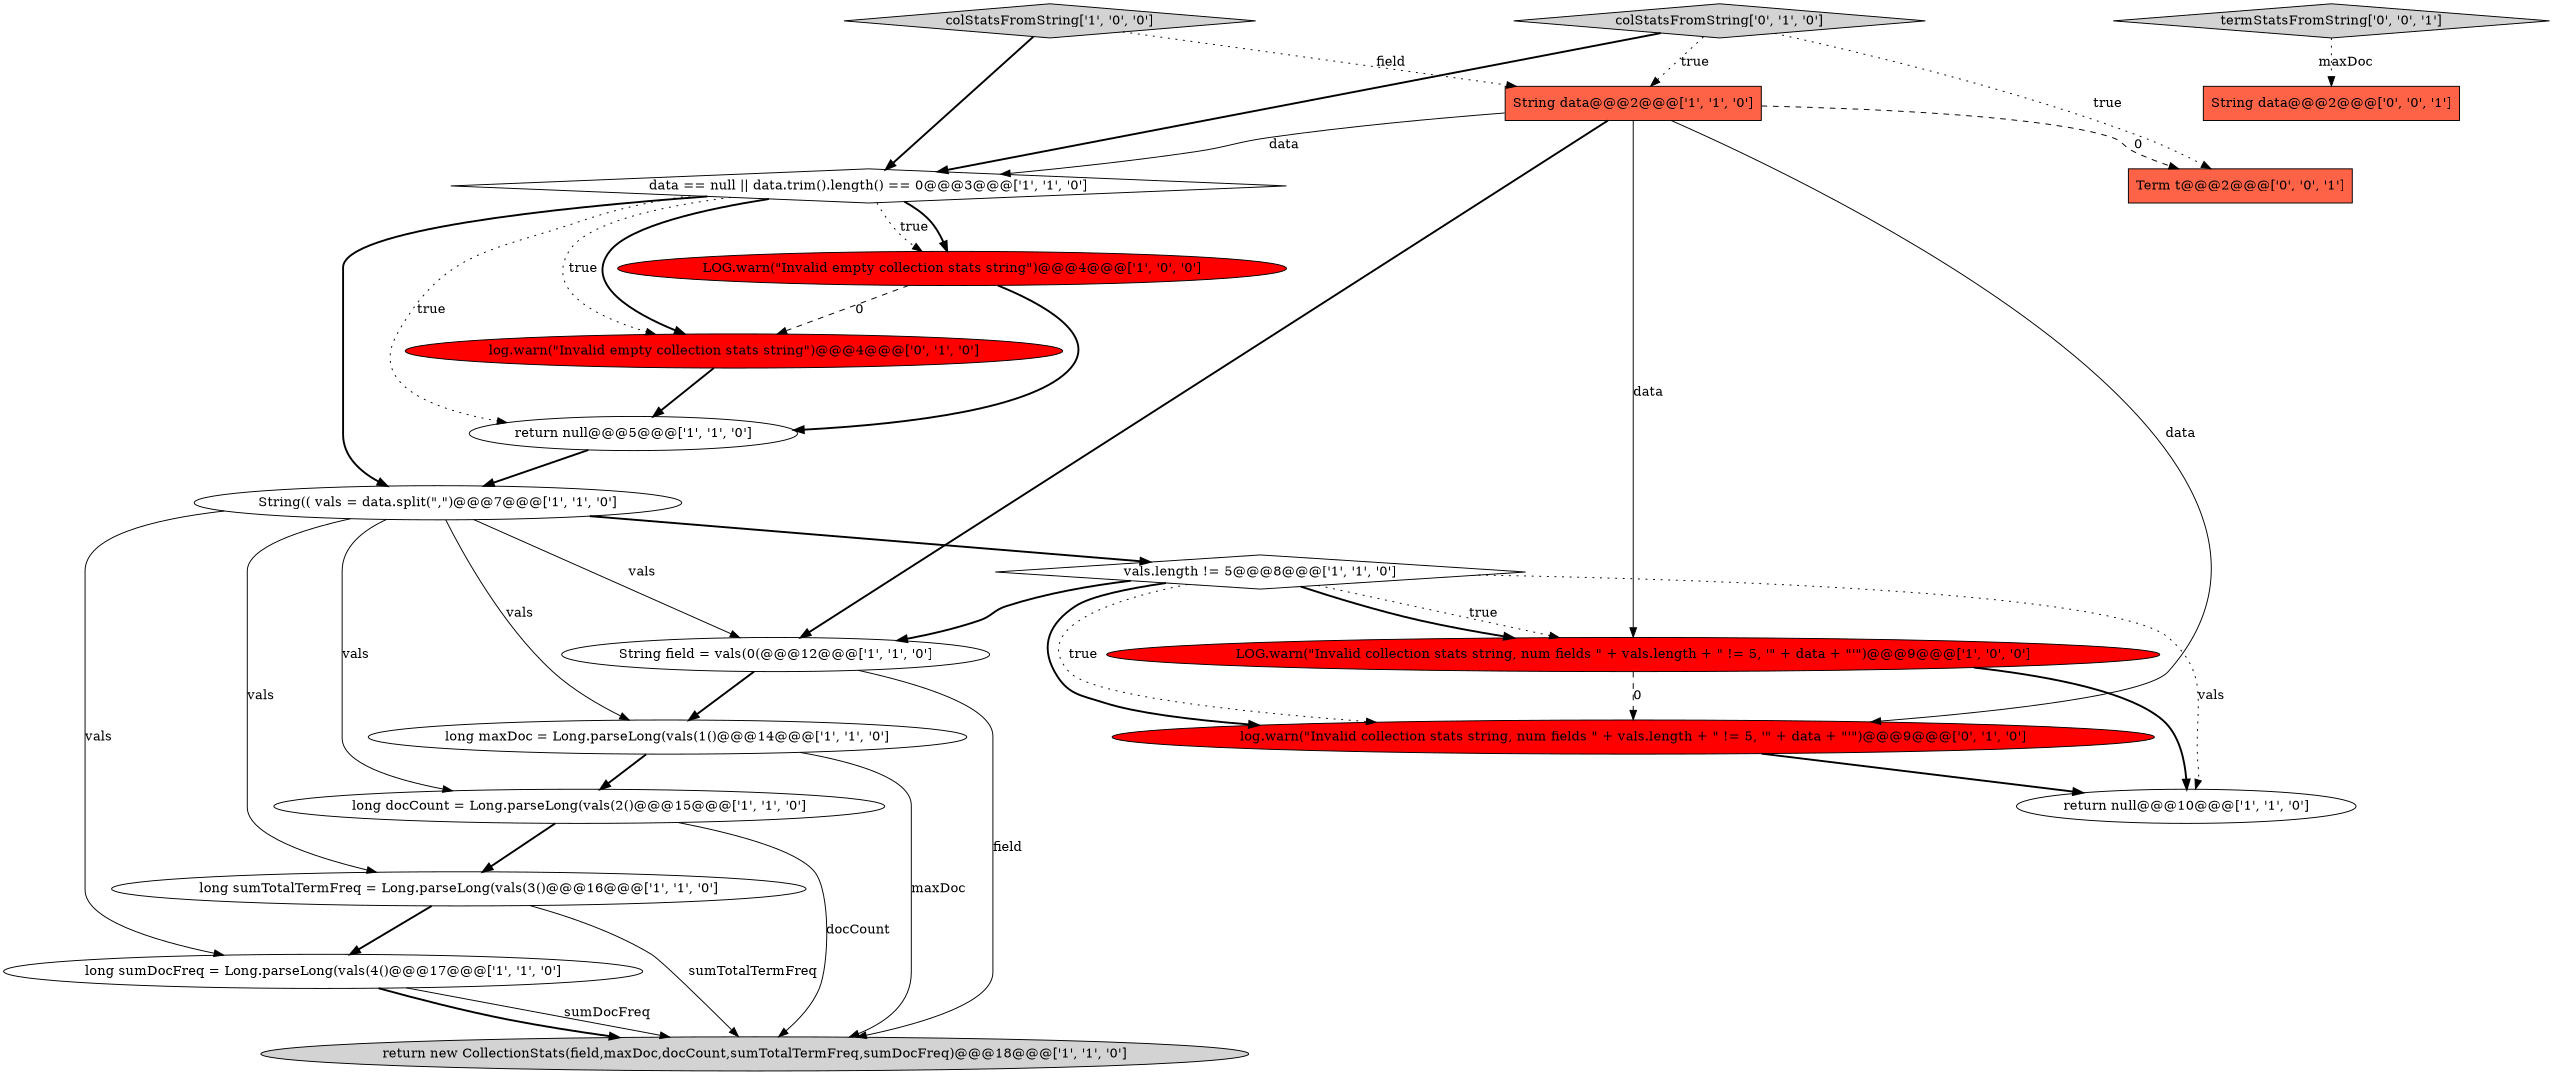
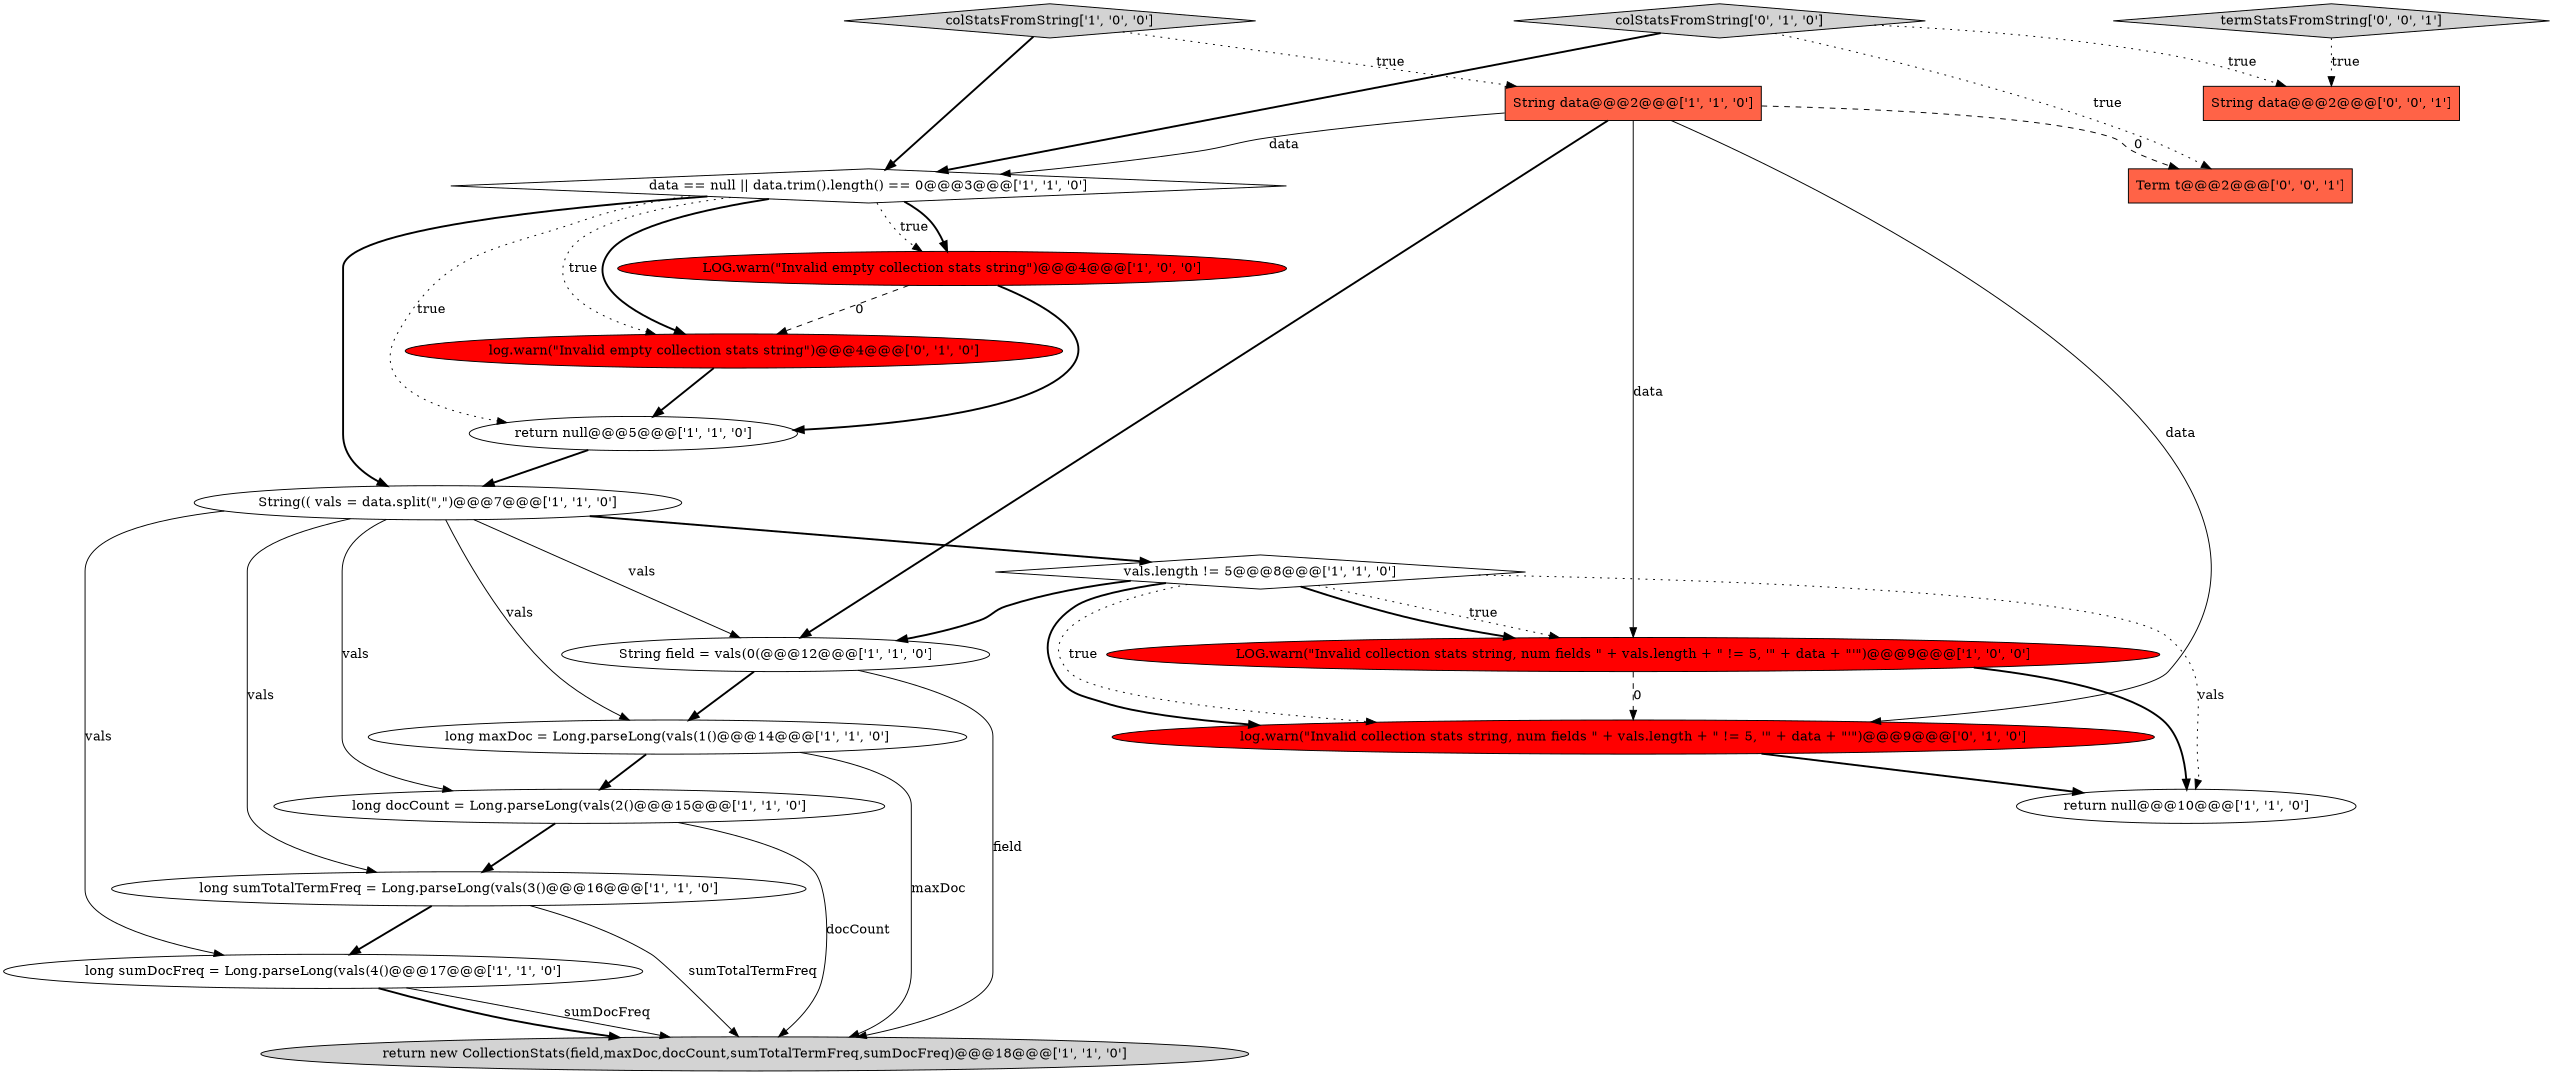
(1681, 58) -> (2077, 41)
(1391, 62) -> (1391, 62)
(2346, 62) -> (2346, 62)
